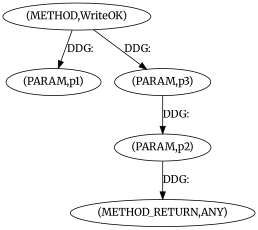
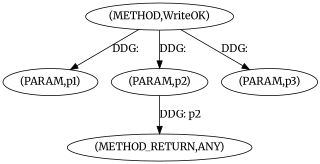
(163, 111) -> (160, 46)
(177, 180) -> (180, 115)
